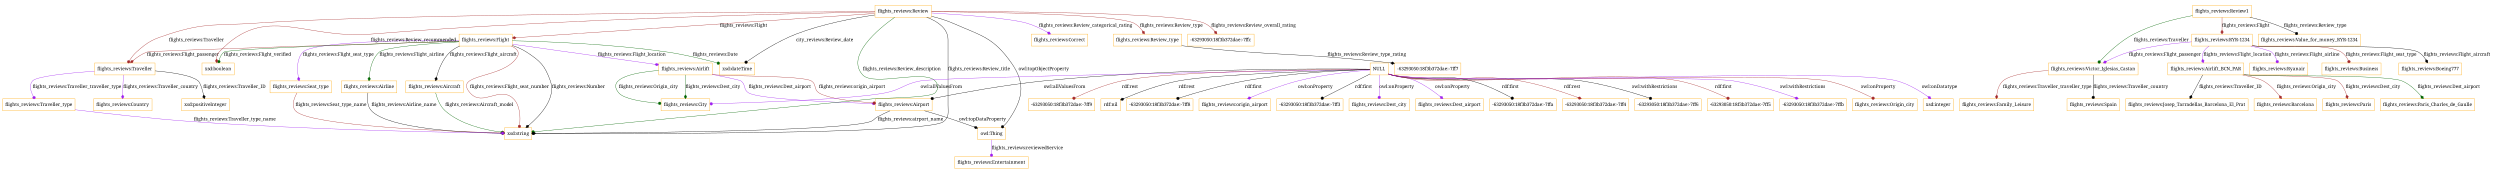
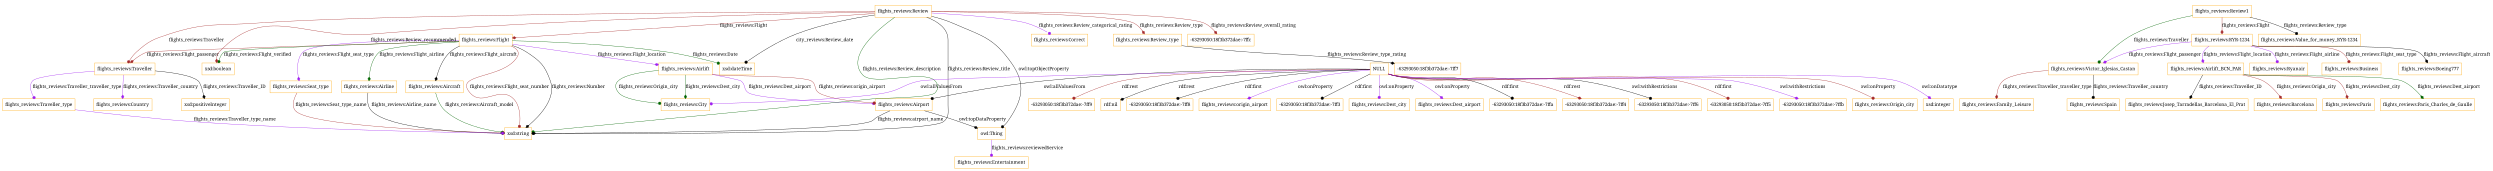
(990, 18) -> (990, 18)
